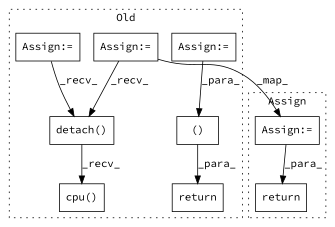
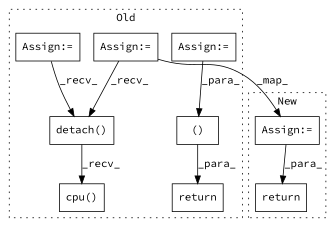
(287, 102) -> (287, 102)
